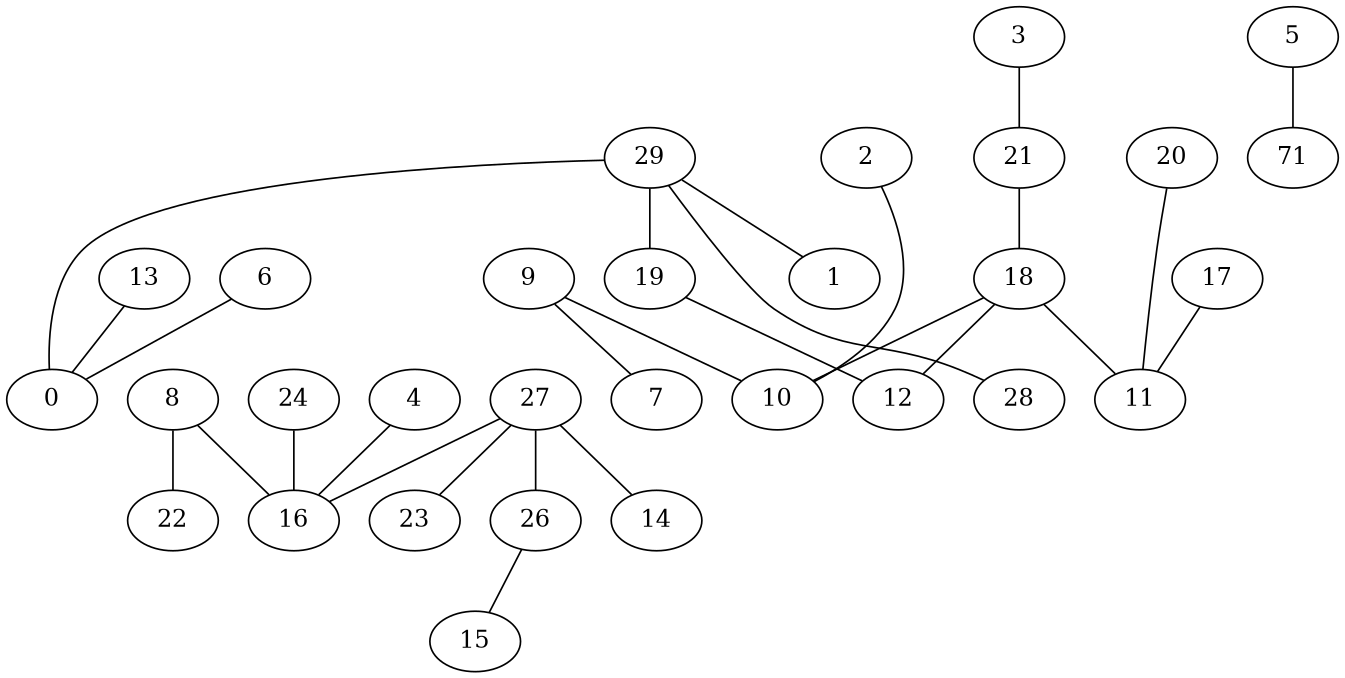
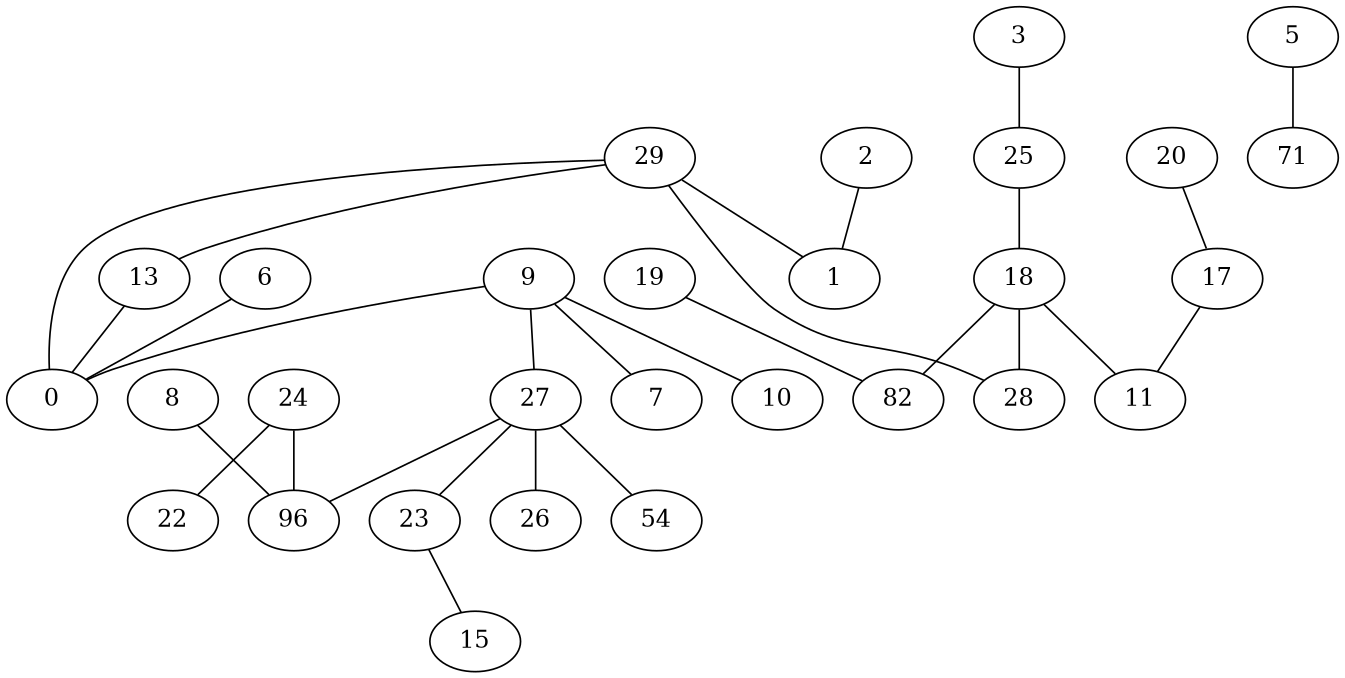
(1019, 158) -> (1019, 158)
(650, 218) -> (390, 201)
(1153, 279) -> (1195, 218)
(898, 301) -> (850, 218)
none -> (283, 323)
none -> (532, 339)
(898, 339) -> (1019, 339)
(415, 400) -> none
(898, 400) -> (898, 400)
(173, 460) -> (241, 453)
(294, 521) -> (294, 521)
(657, 521) -> (657, 521)
(505, 581) -> (445, 581)
